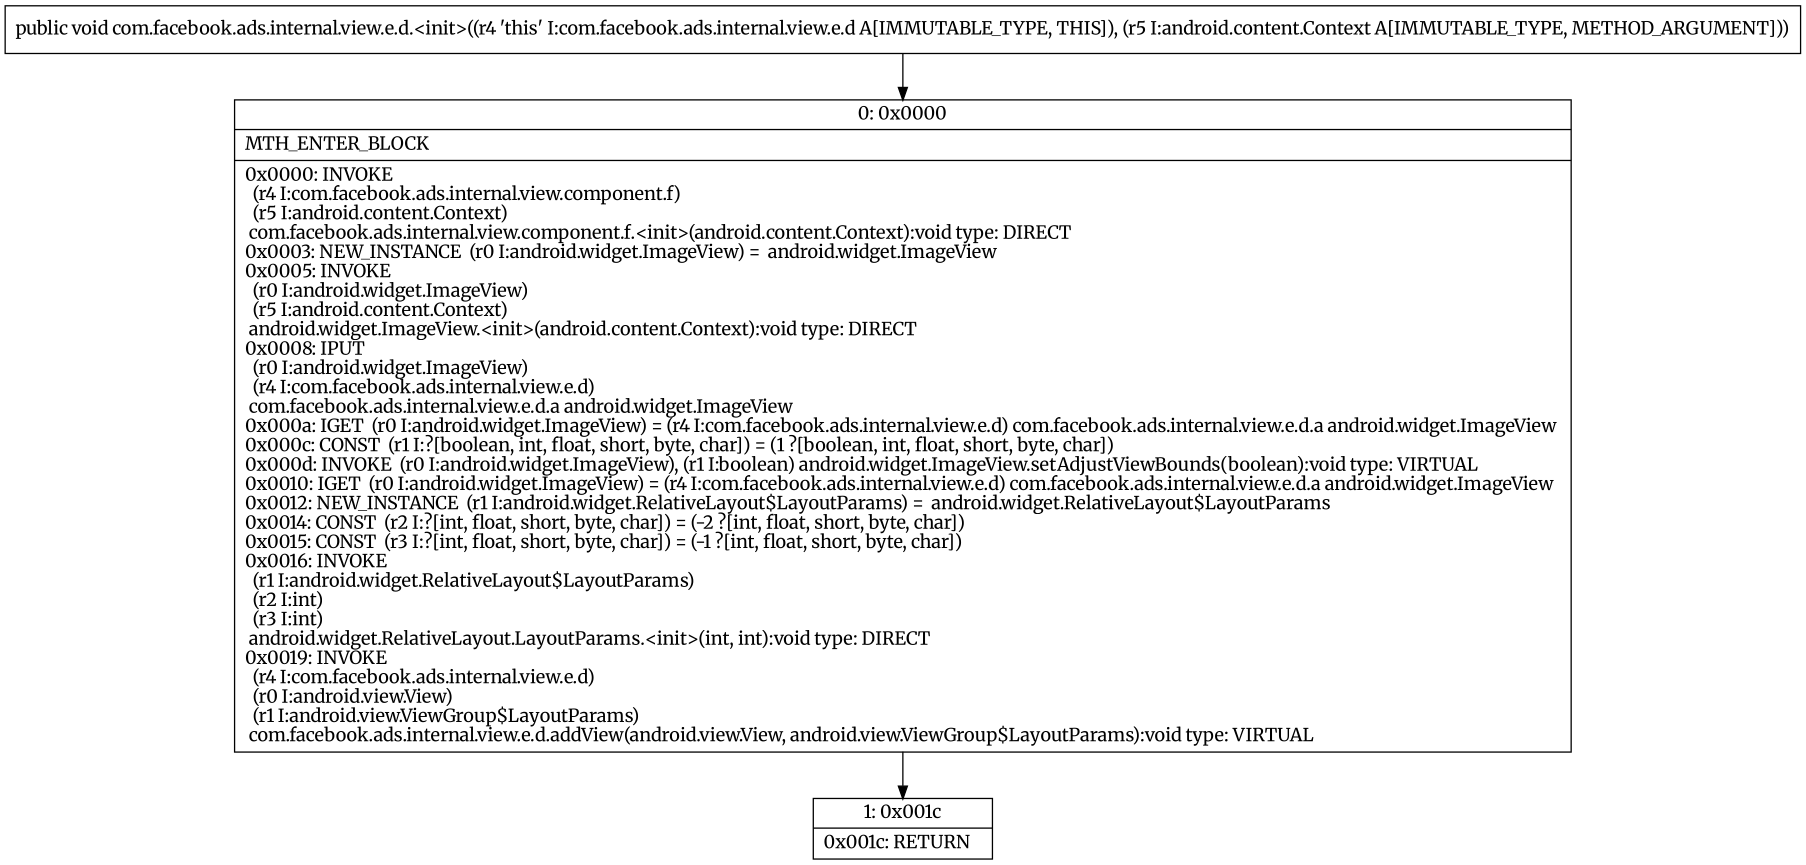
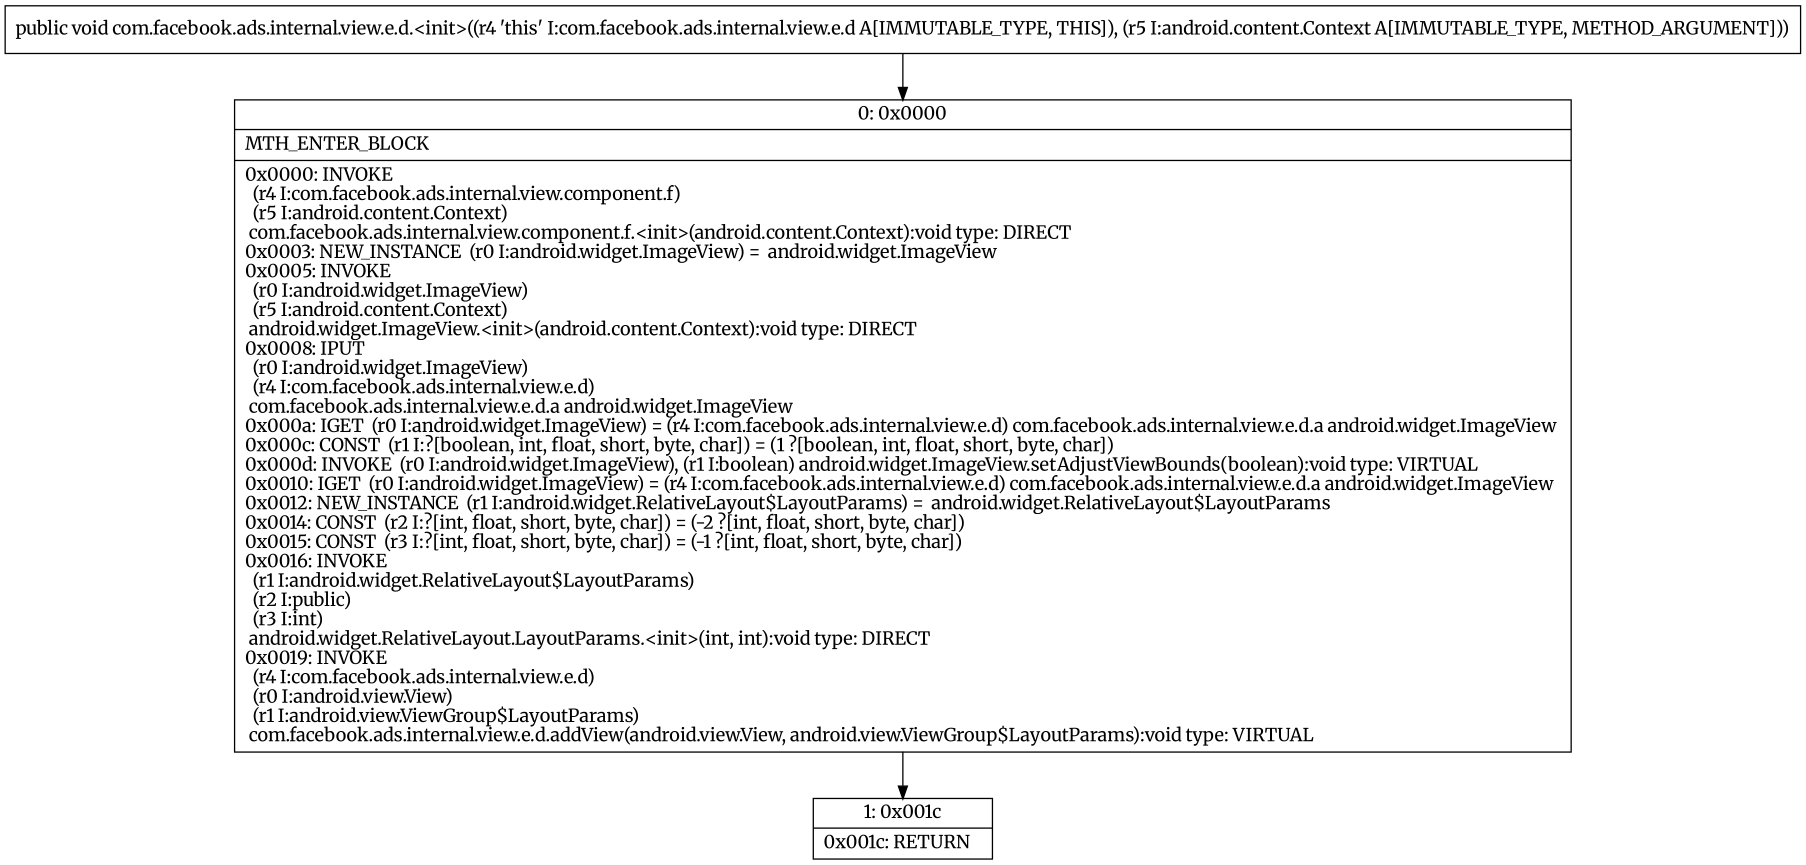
(284, 601) -> (298, 601)
